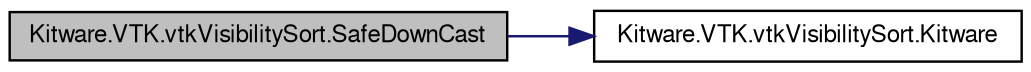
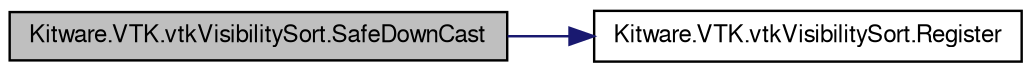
(808, 36) -> (808, 36)
